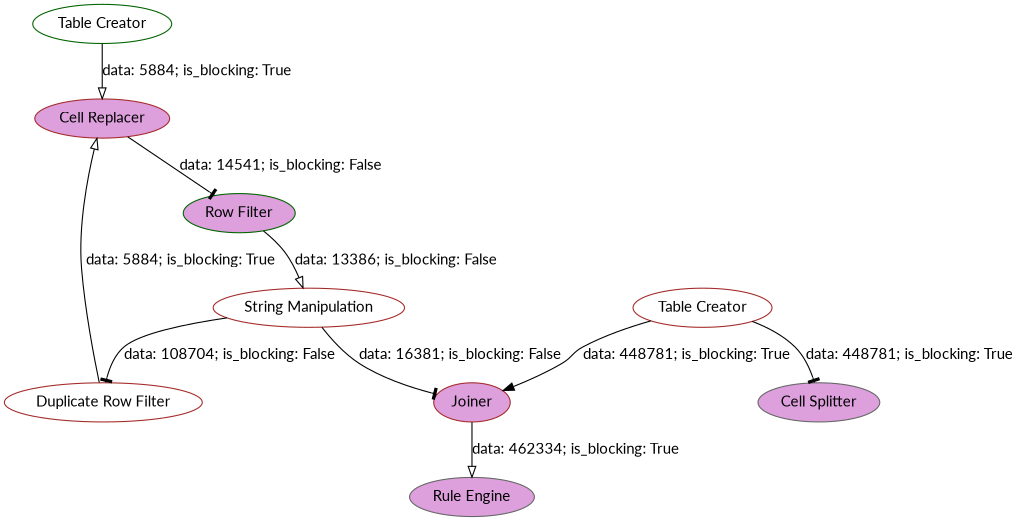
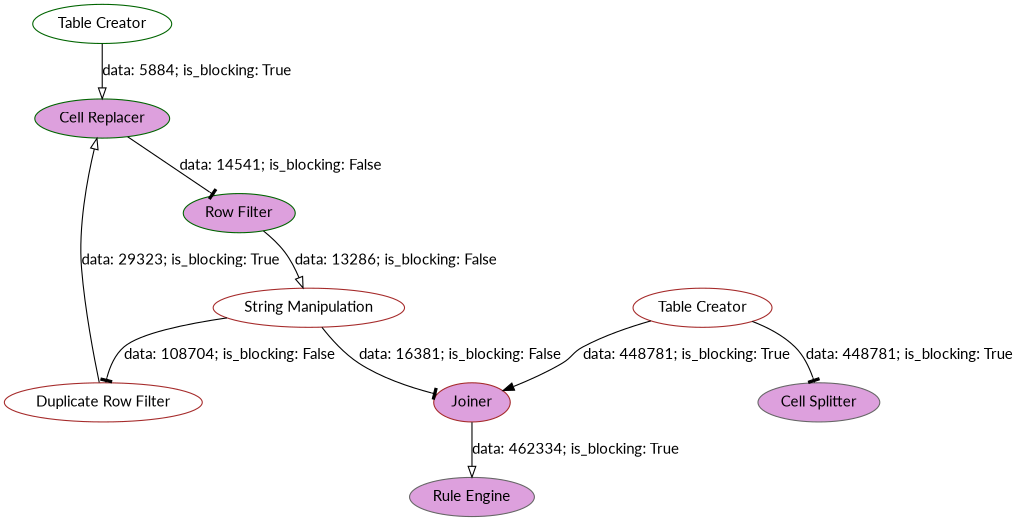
(102, 119) -> (102, 119)
(181, 260) -> (181, 260)
(396, 260) -> (396, 260)
